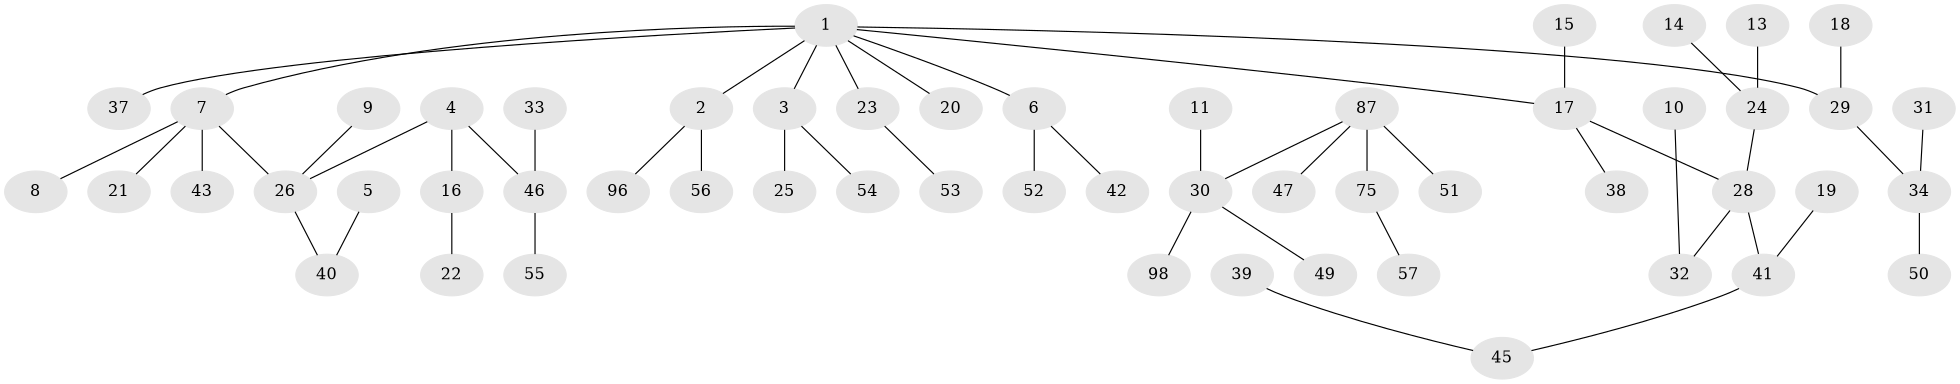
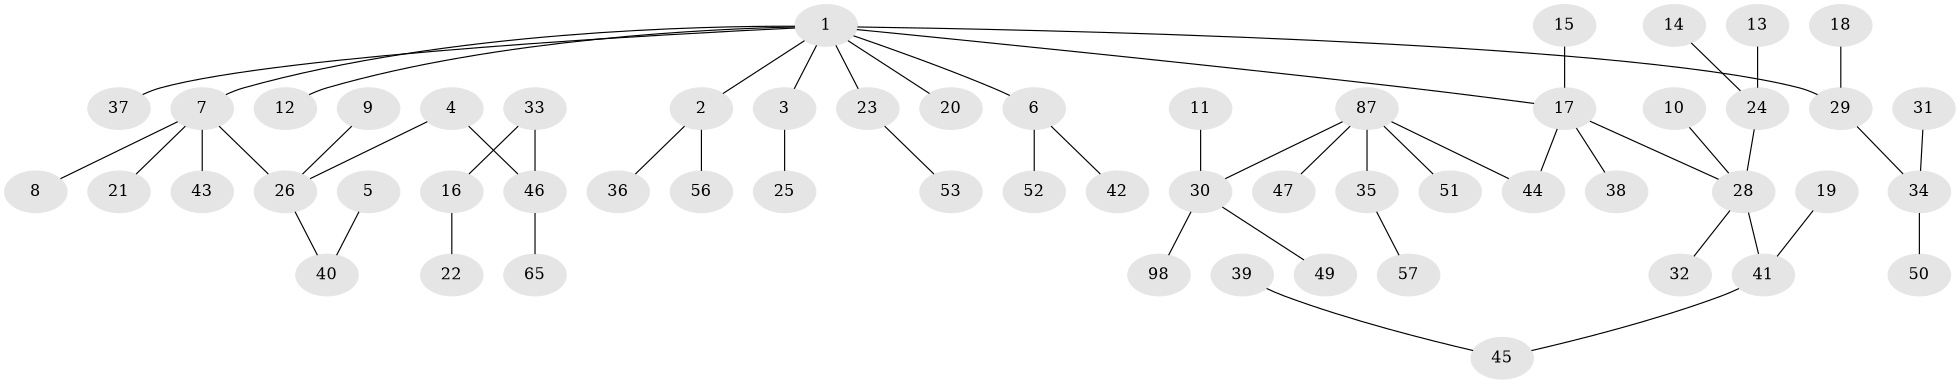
none -> (285, 109)
(452, 150) -> (498, 145)
(618, 192) -> (618, 192)
(868, 192) -> none
(1367, 192) -> (1367, 192)
none -> (1533, 192)
(1677, 192) -> (1709, 150)
(535, 275) -> (535, 275)
